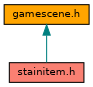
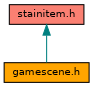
(47, 49) -> (47, 49)
